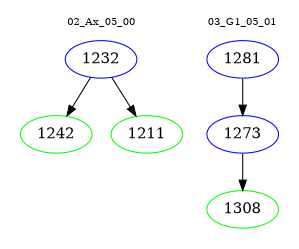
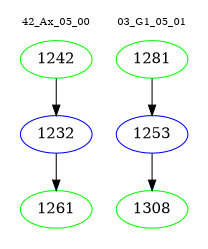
(102, 22) -> (56, 22)
(243, 59) -> (152, 59)
(82, 92) -> (56, 92)
(147, 134) -> (56, 209)
(243, 134) -> (152, 134)
